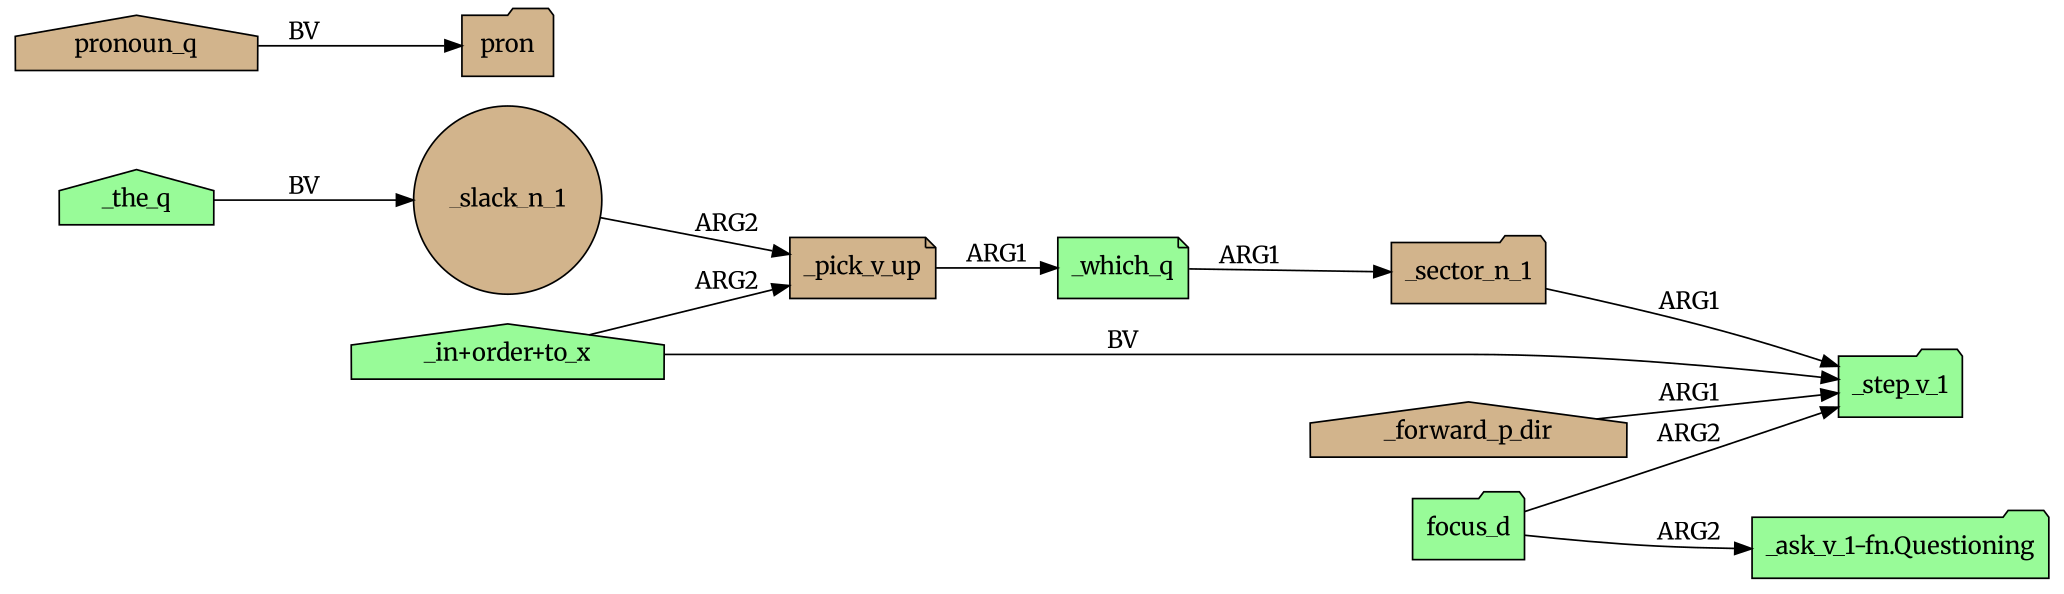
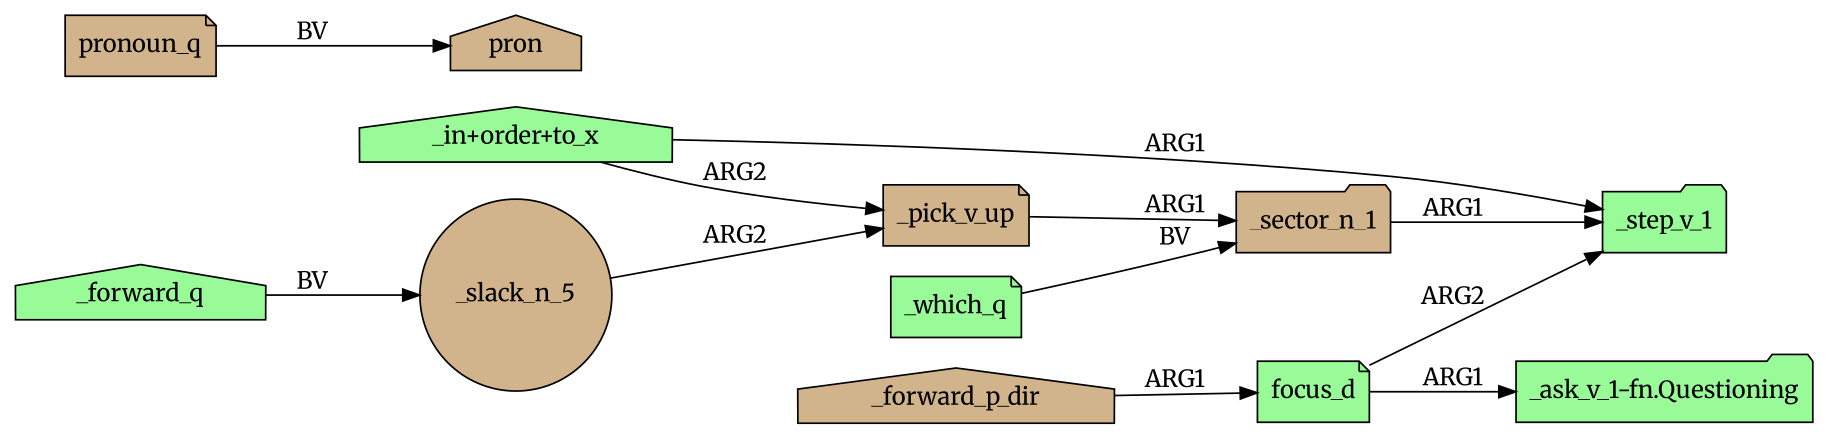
(137, 46) -> (141, 46)
(508, 46) -> (516, 46)
(137, 200) -> (141, 295)
(508, 200) -> (516, 295)
(1249, 257) -> (1175, 238)
(988, 268) -> (1124, 219)
(1123, 342) -> (1175, 145)
(1709, 407) -> (1177, 394)
(1469, 529) -> (1313, 392)
(1689, 533) -> (1453, 379)
